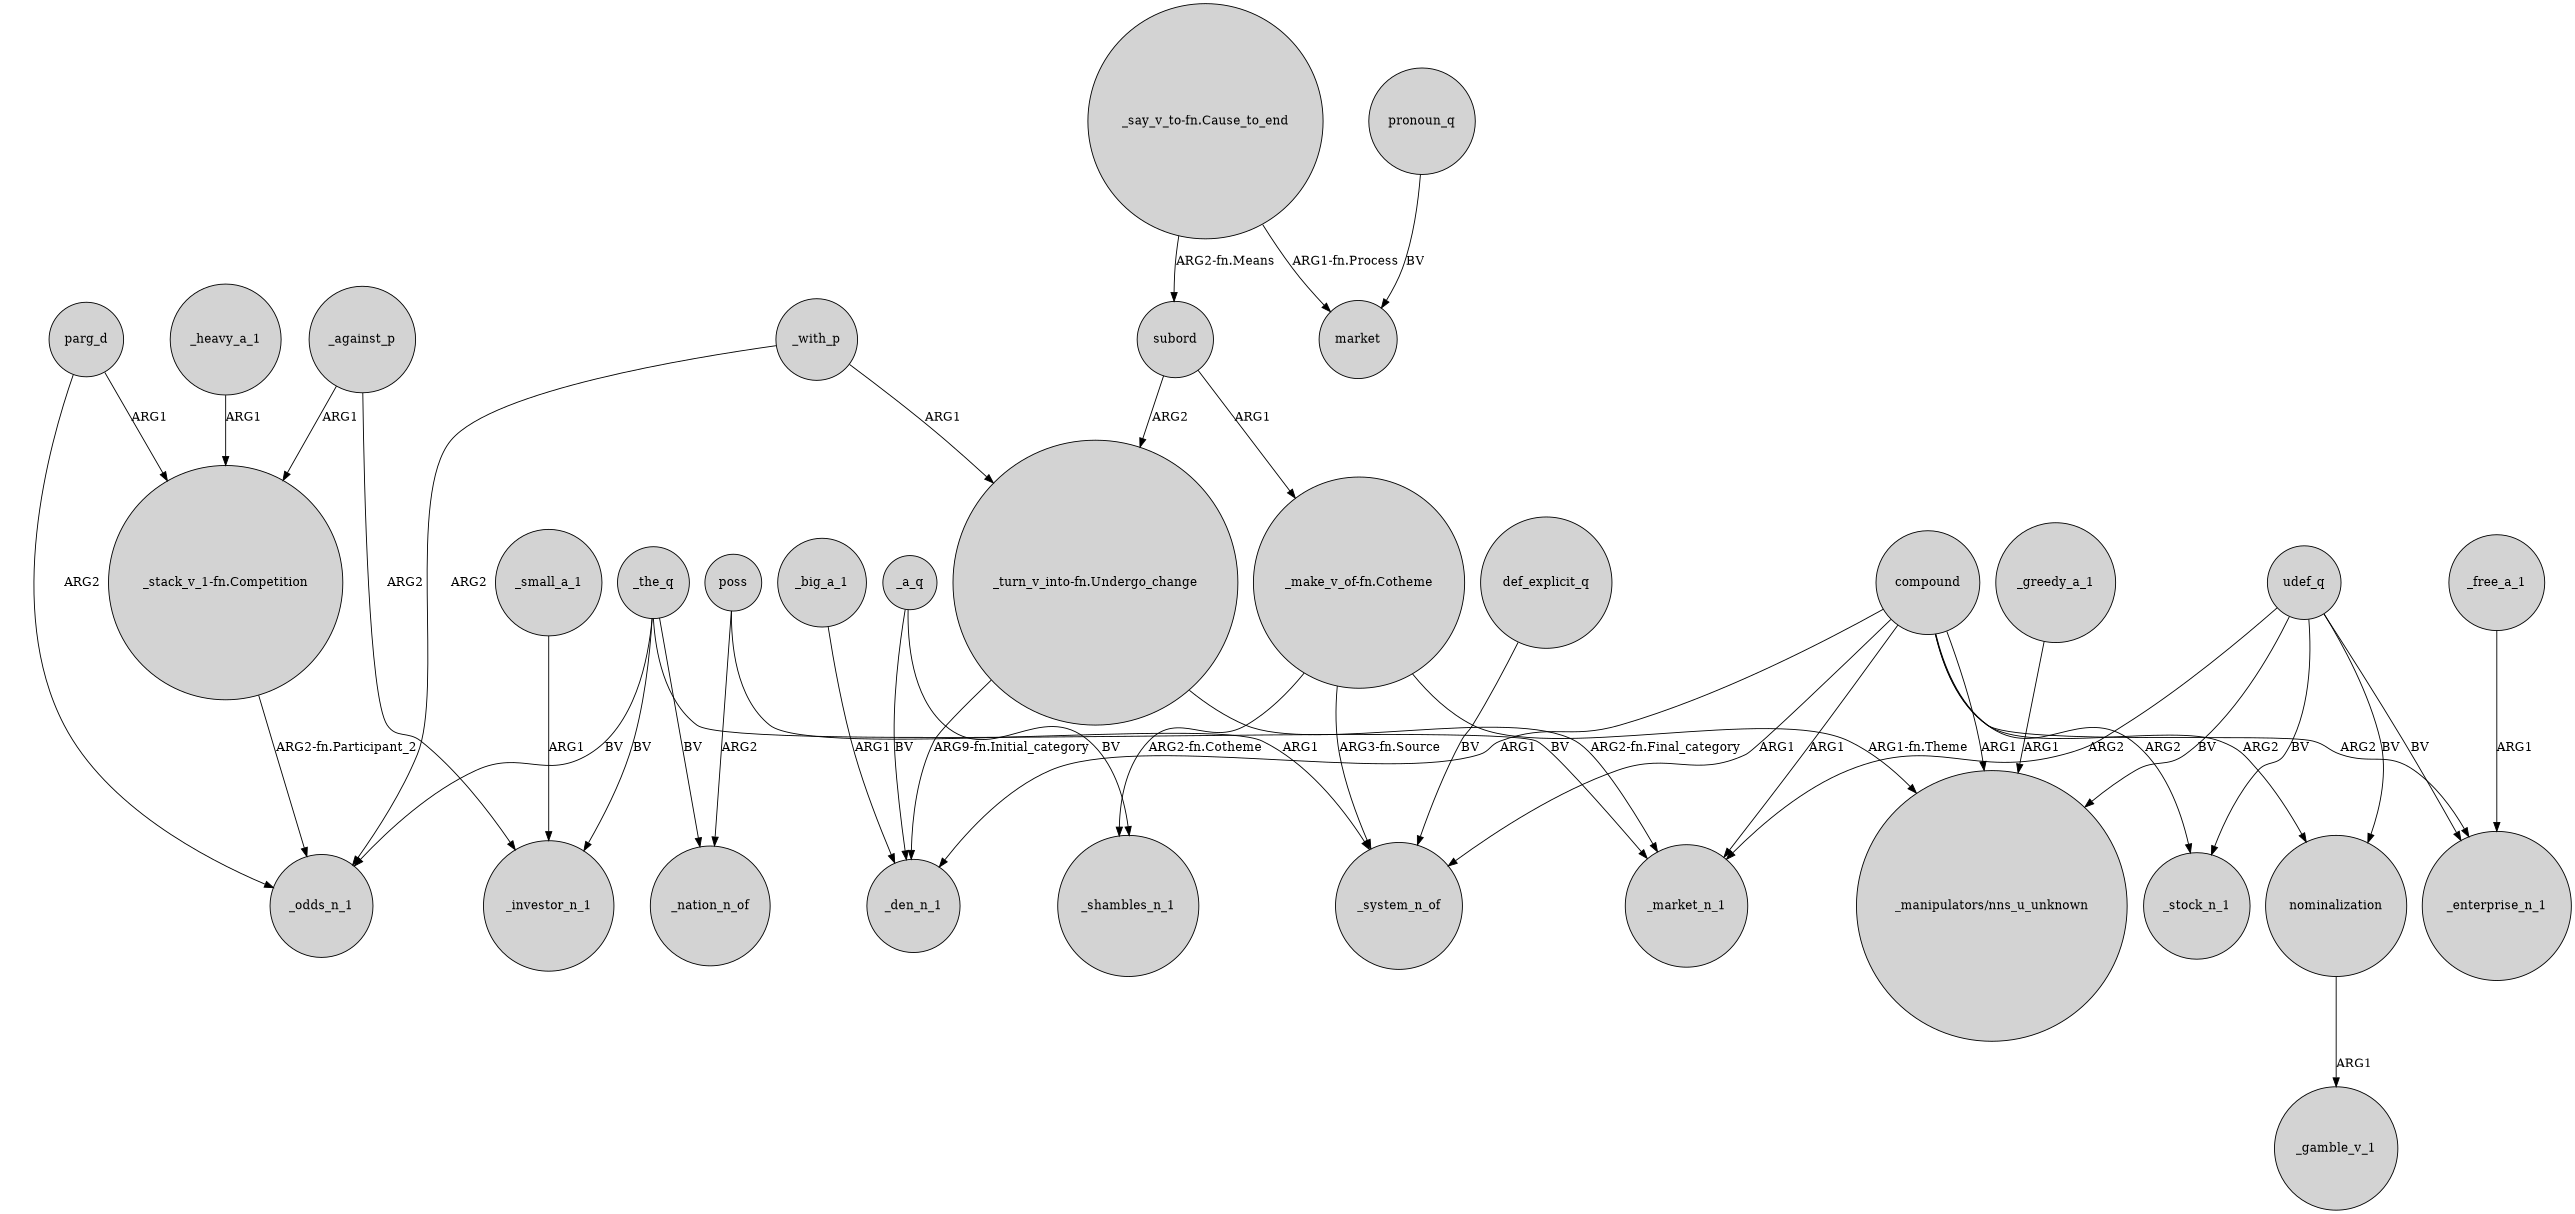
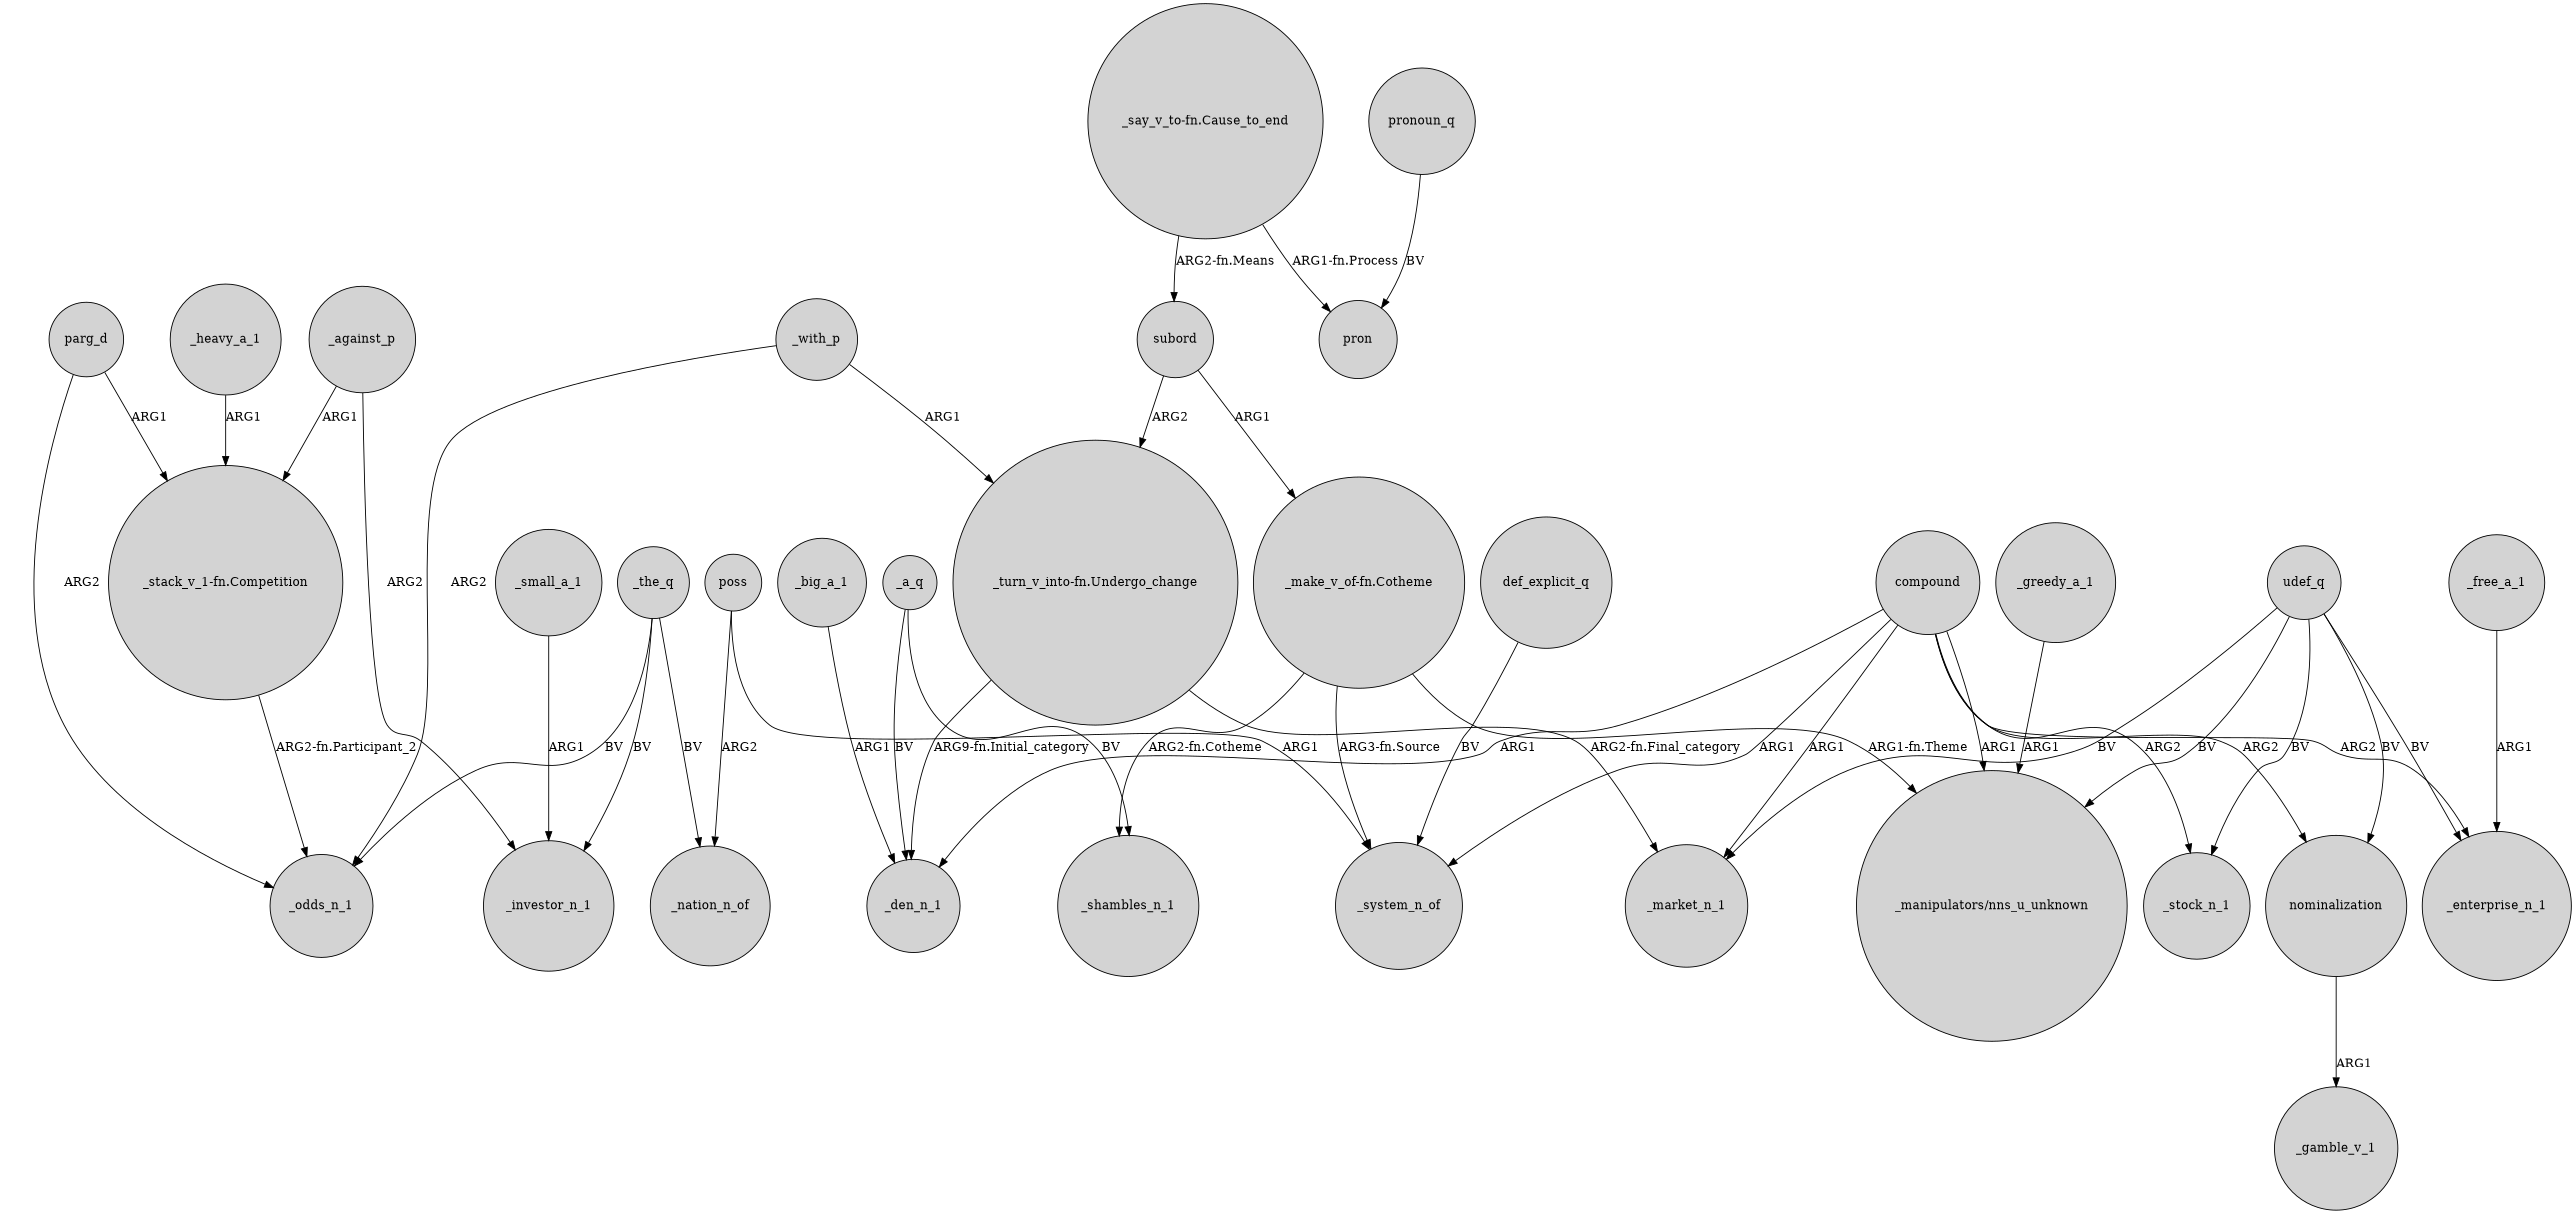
(1358, 340) -> (1358, 340)
(1133, 736) -> none
(2107, 748) -> (2107, 748)
